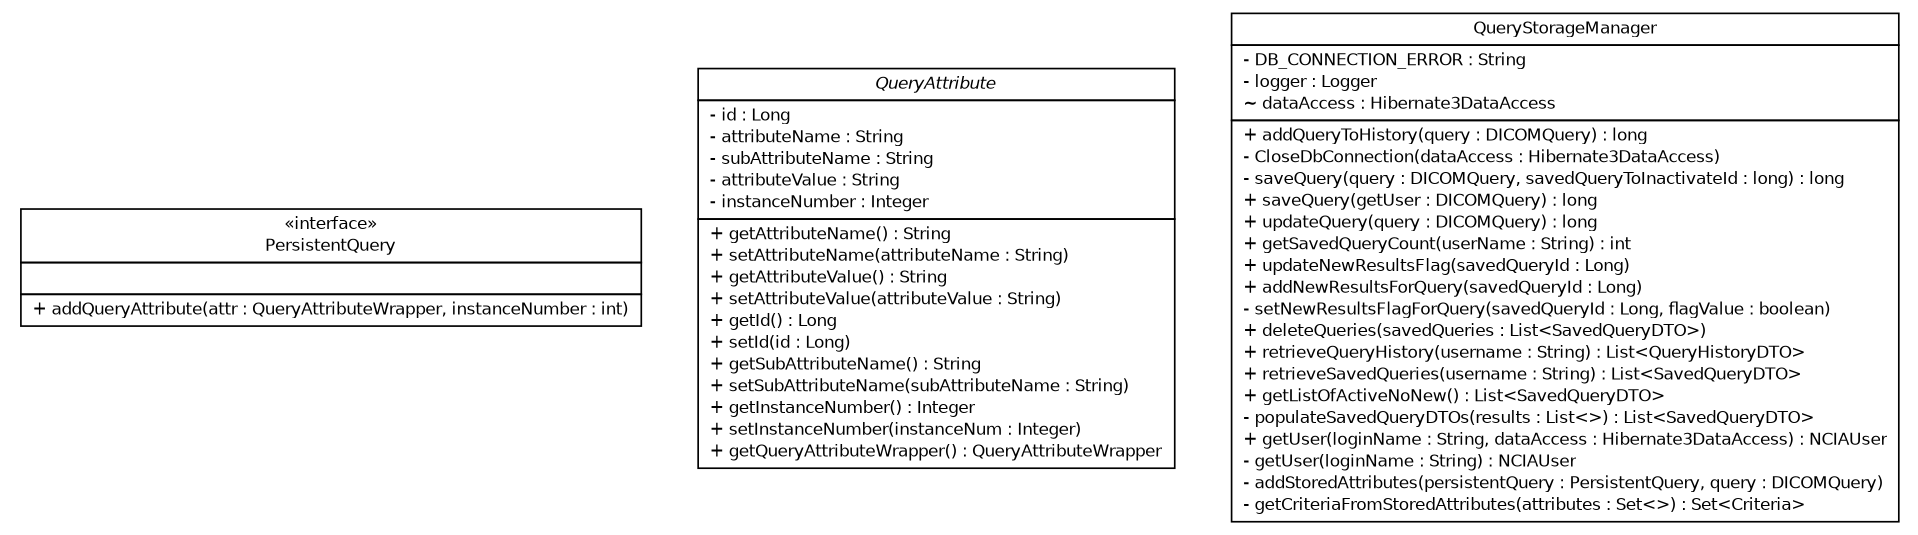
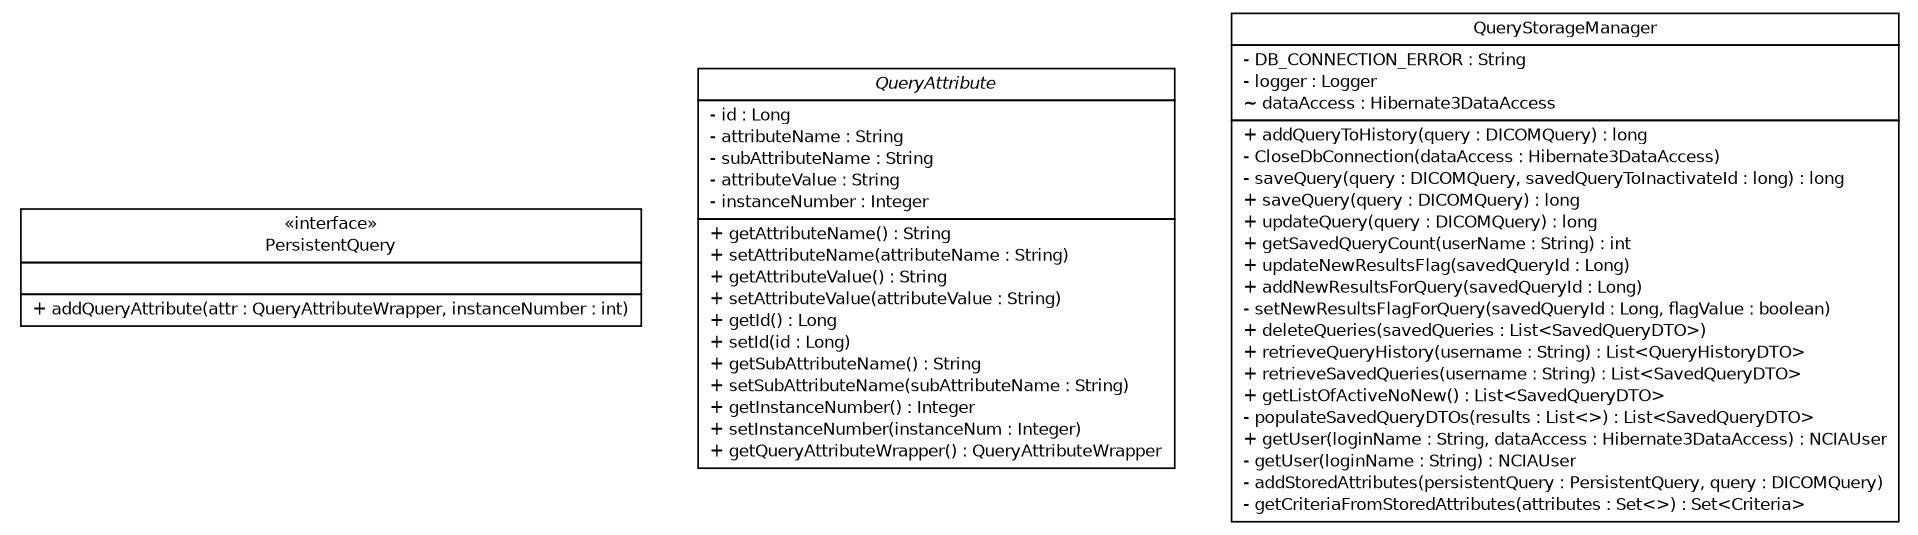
(1421, 201) -> (1412, 201)
